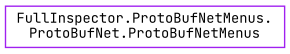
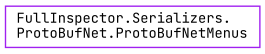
(145, 27) -> (133, 27)
